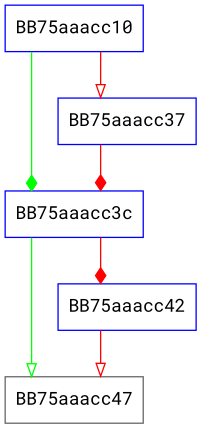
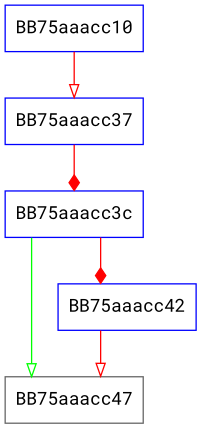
(32, 114) -> none
